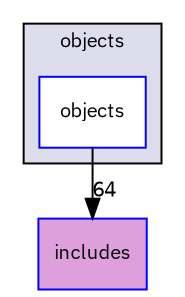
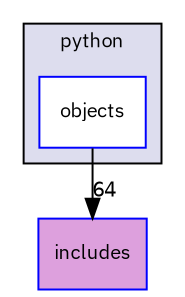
(93, 42) -> (93, 42)
